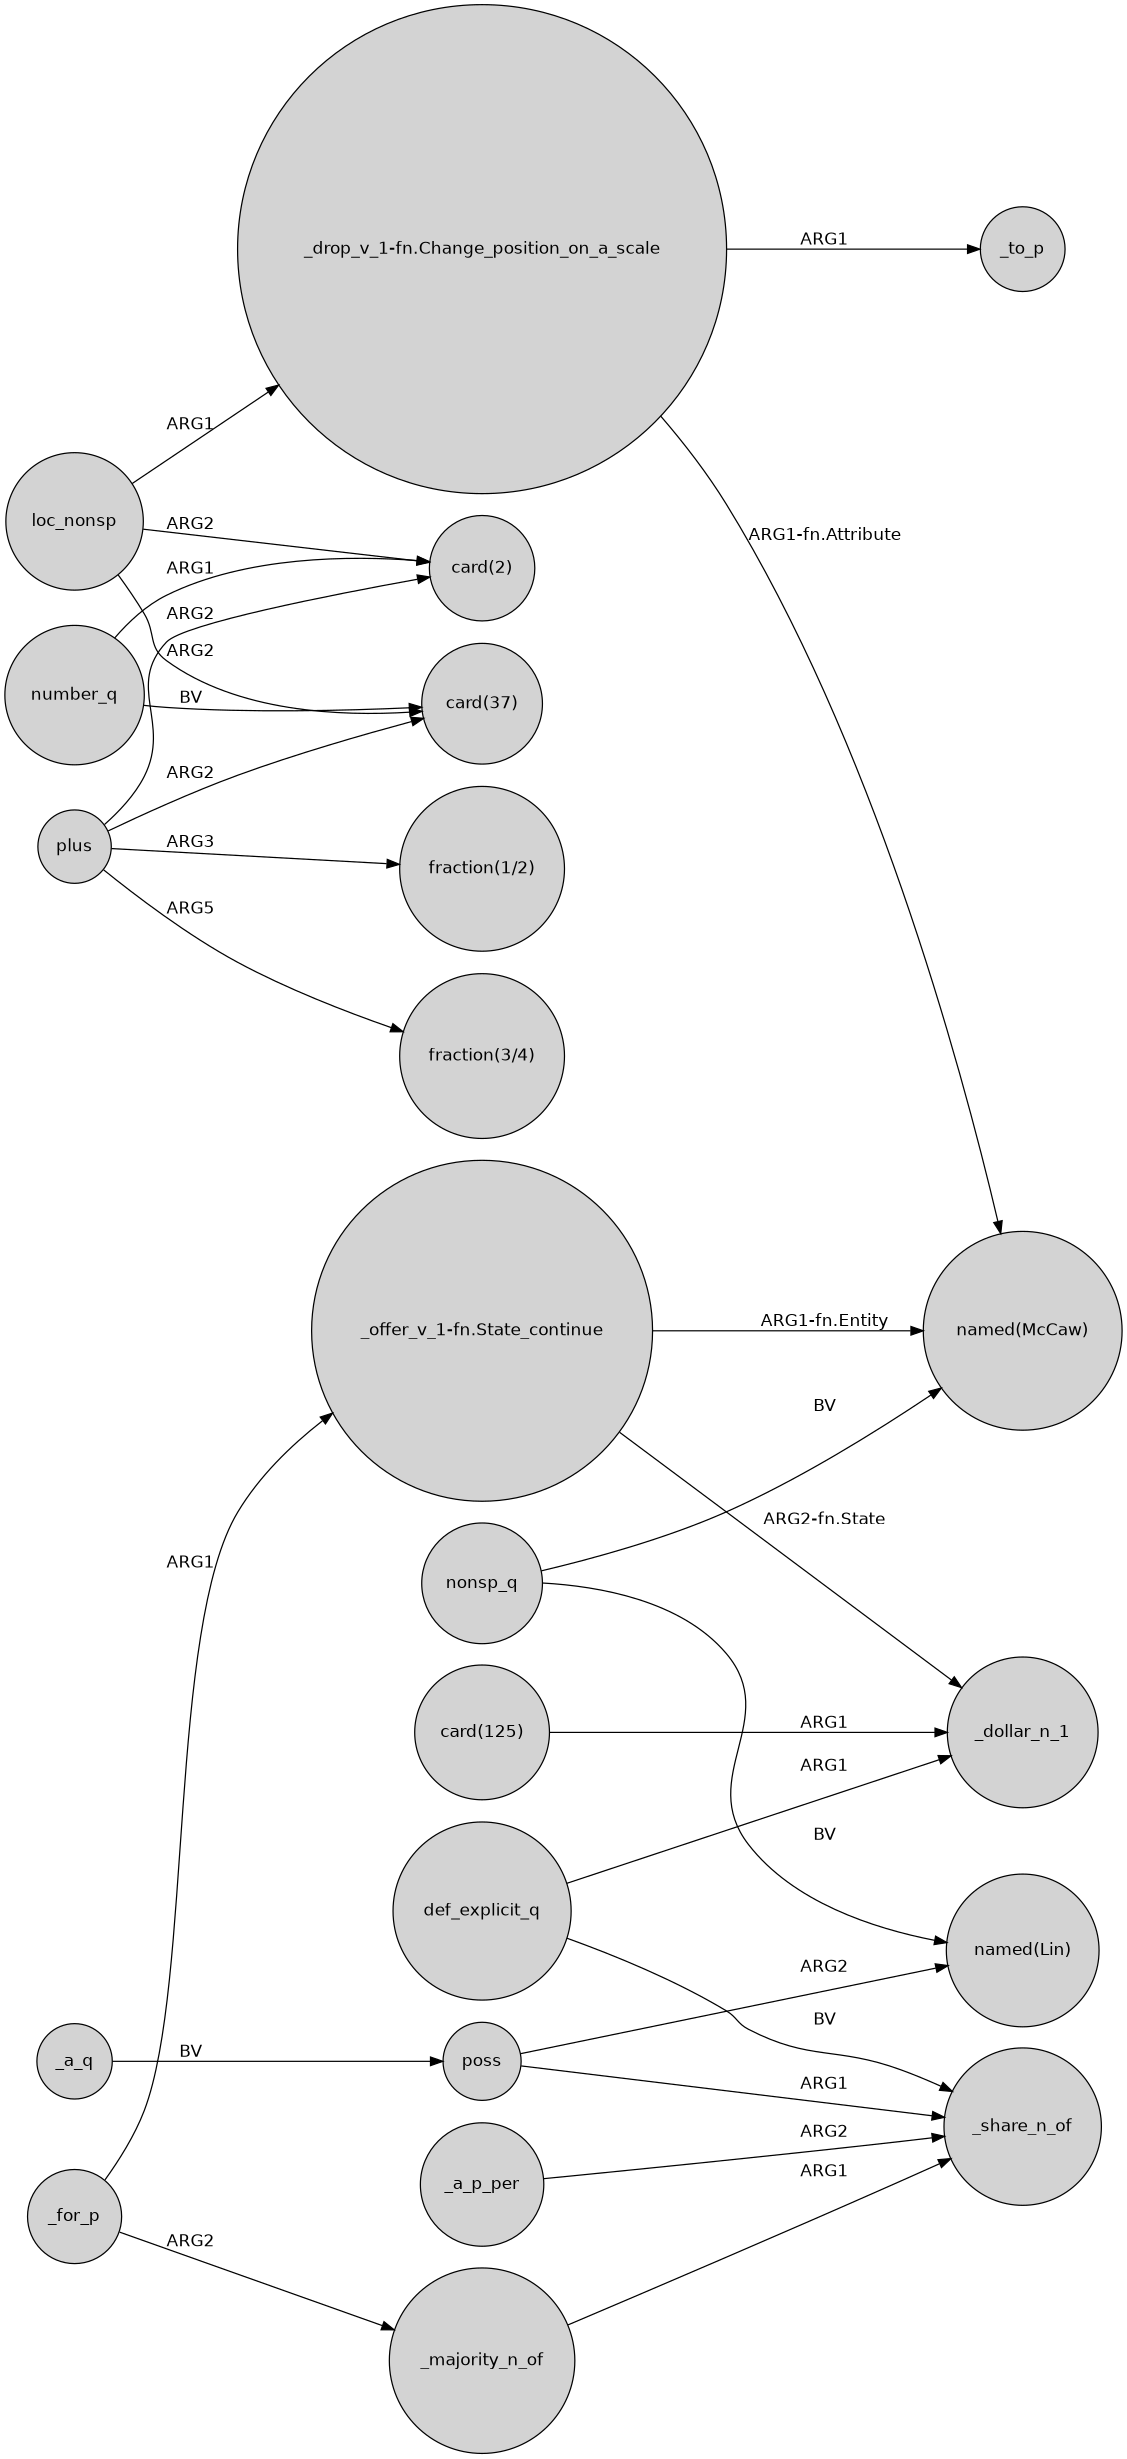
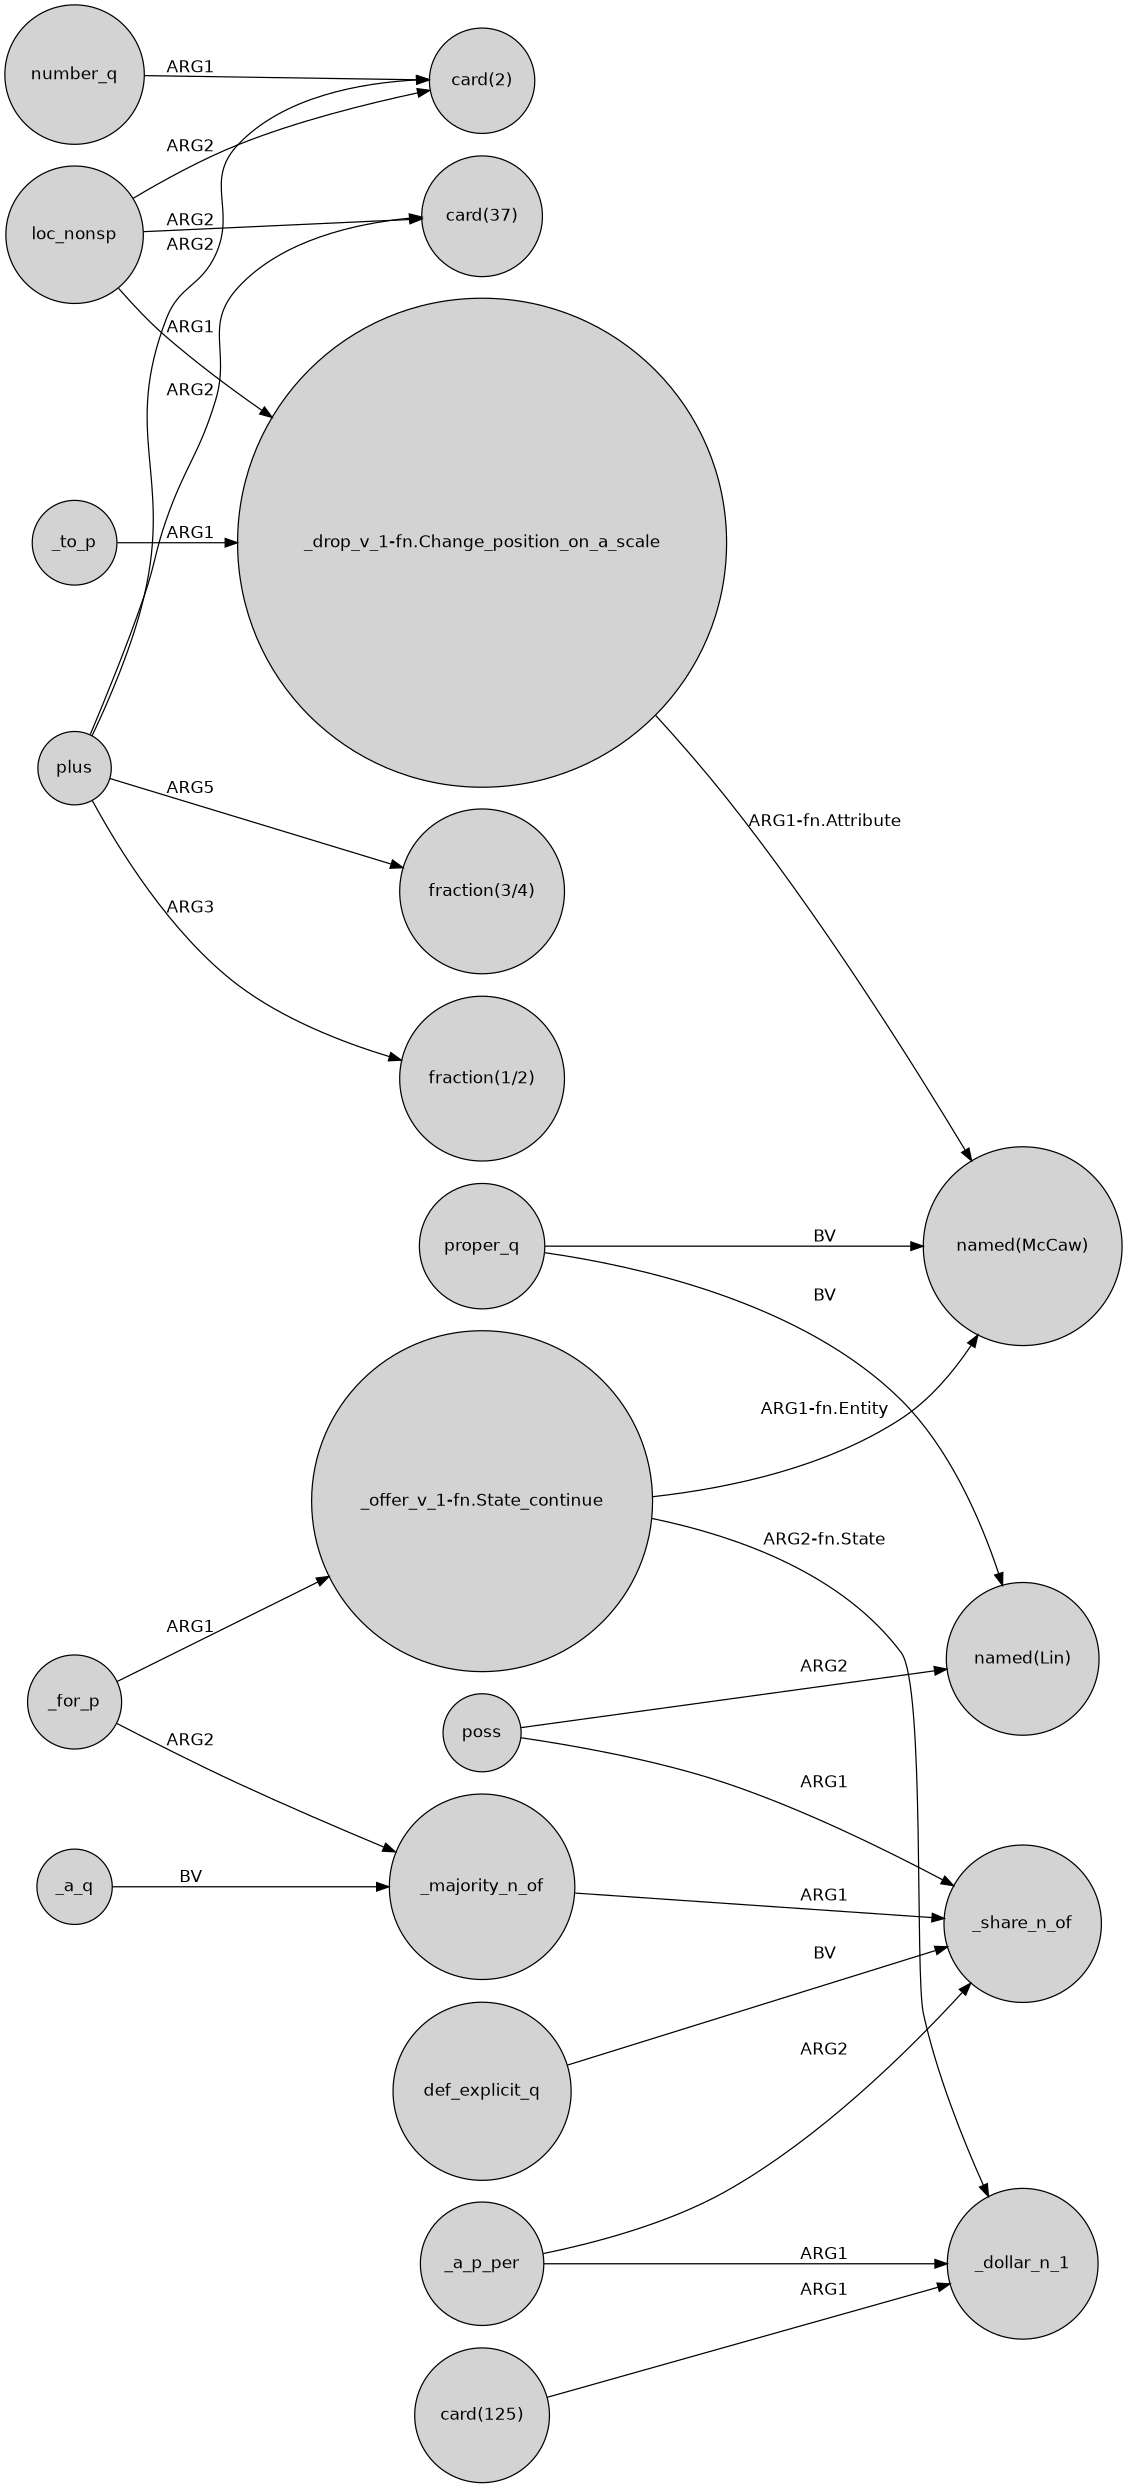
(847, 249) -> (171, 543)
(263, 711) -> none
(482, 1583) -> (482, 1246)
(753, 1821) -> (739, 2264)
(271, 2061) -> (244, 1887)
